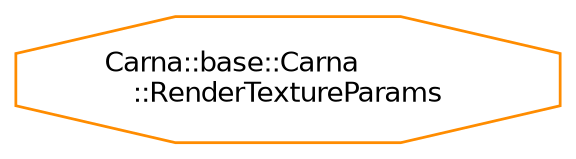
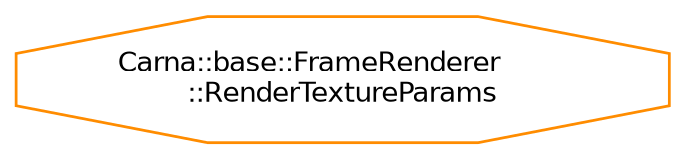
(288, 80) -> (343, 80)
